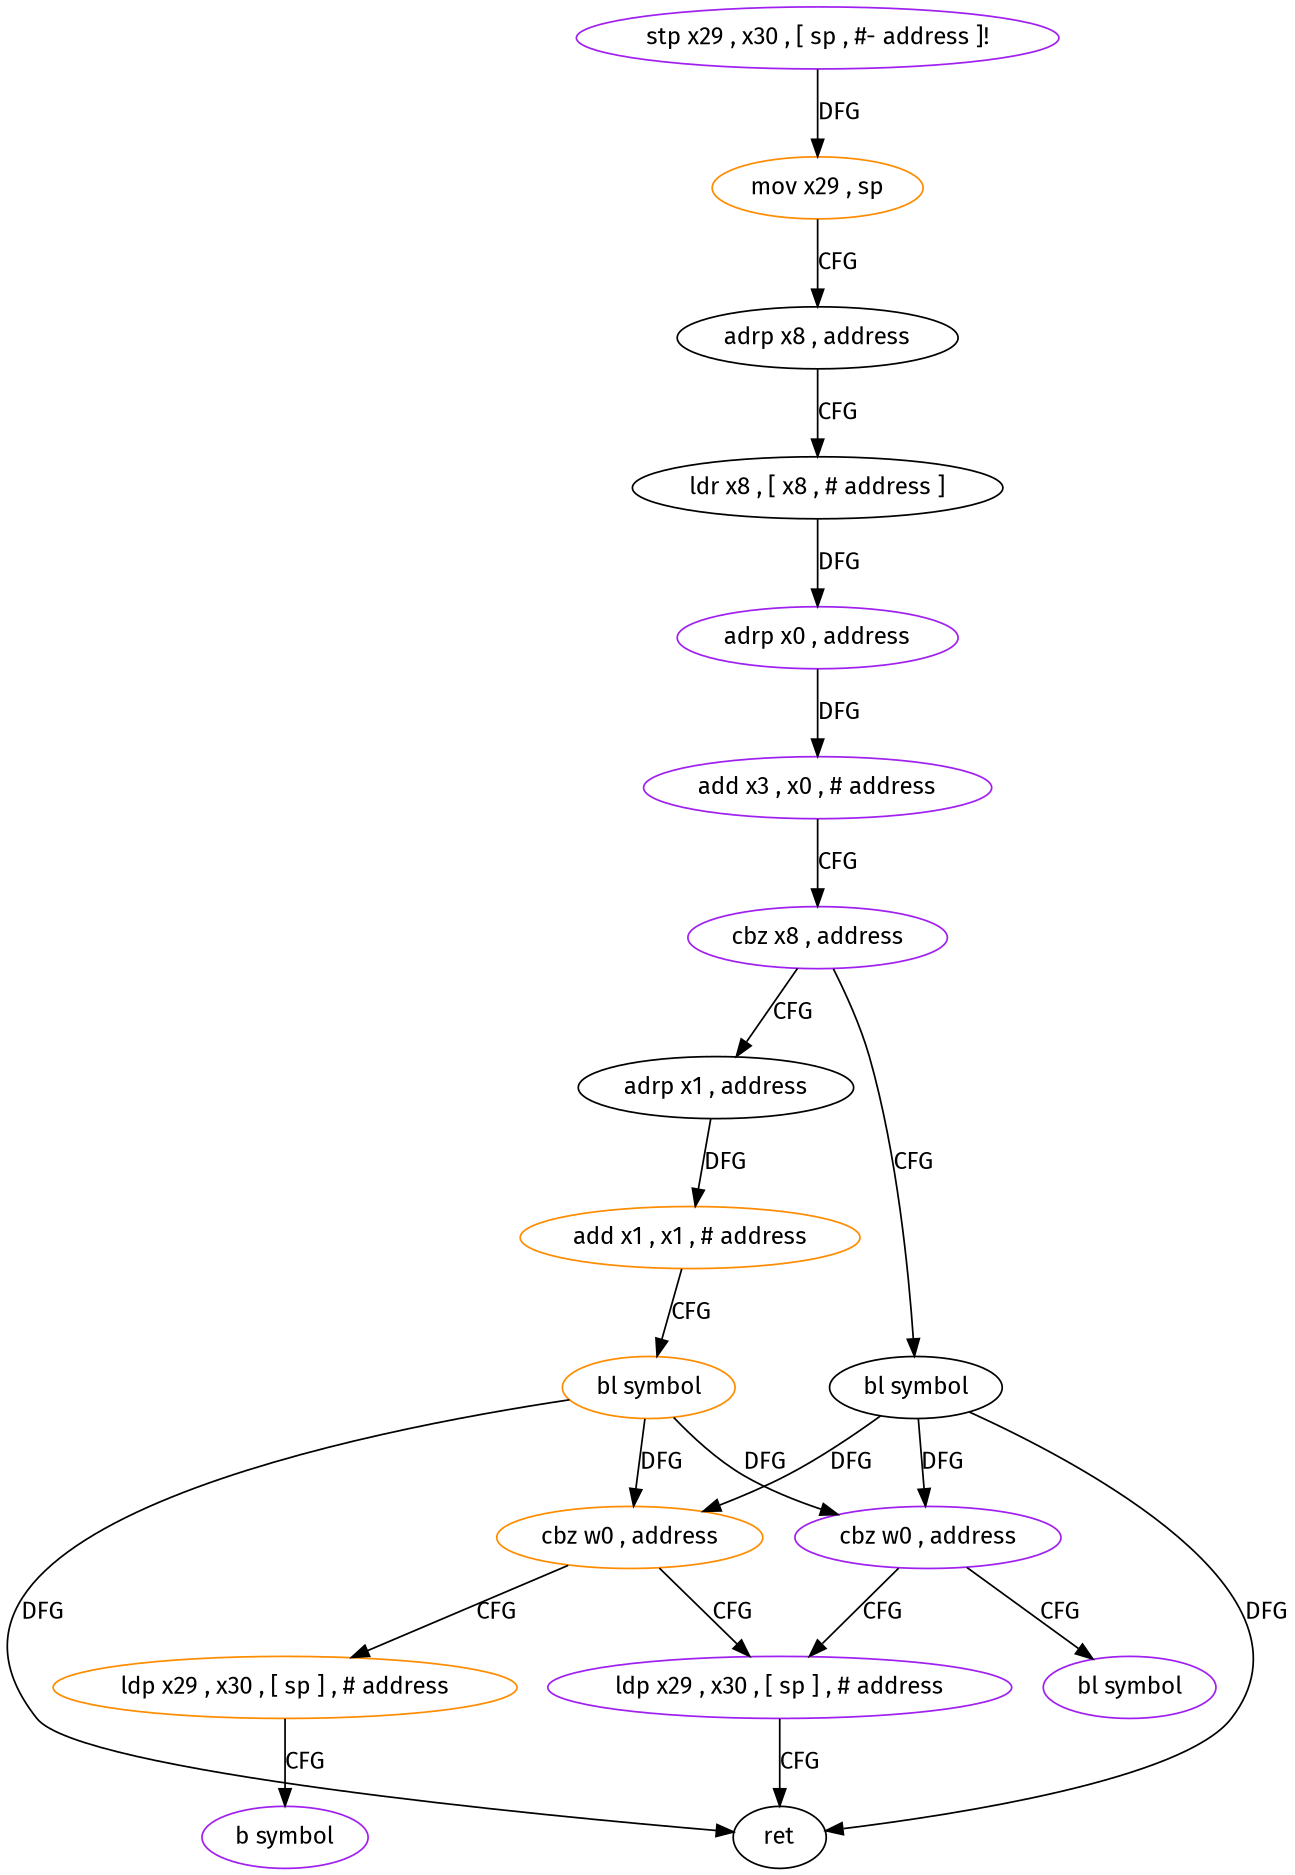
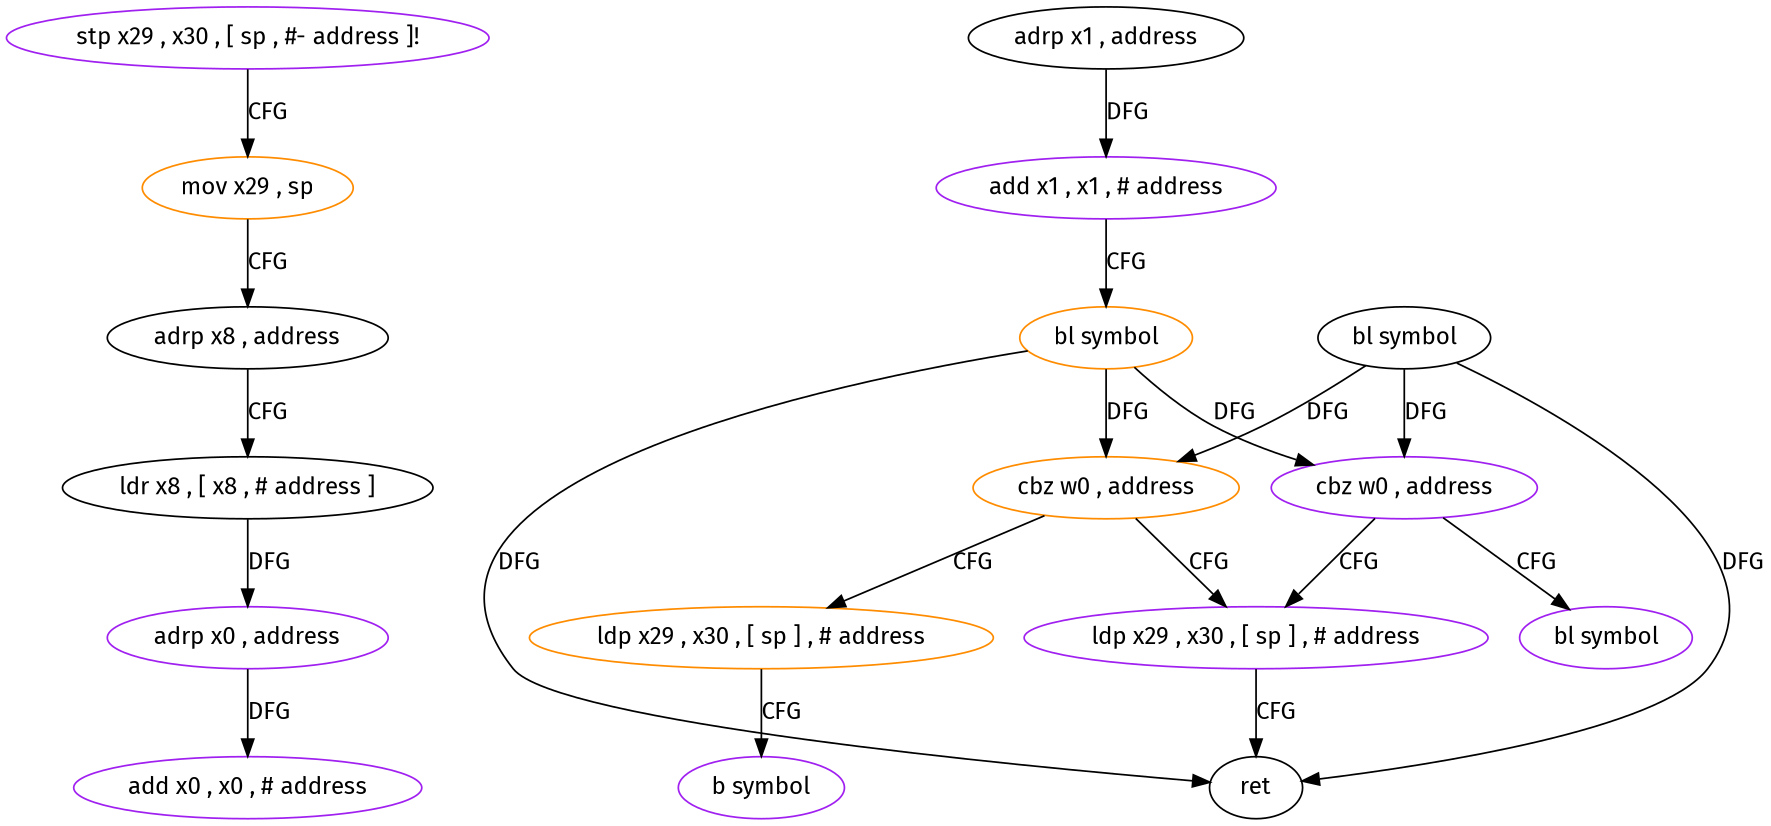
(839, 113) -> (268, 113)
(818, 788) -> (248, 788)
(818, 938) -> none
(690, 1238) -> (1106, 188)
